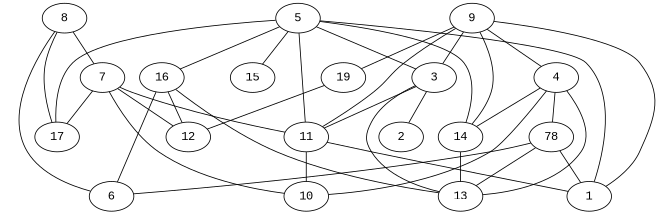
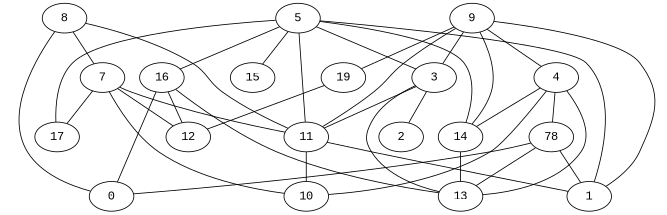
(44, 77) -> (198, 67)
(112, 196) -> (112, 196)
